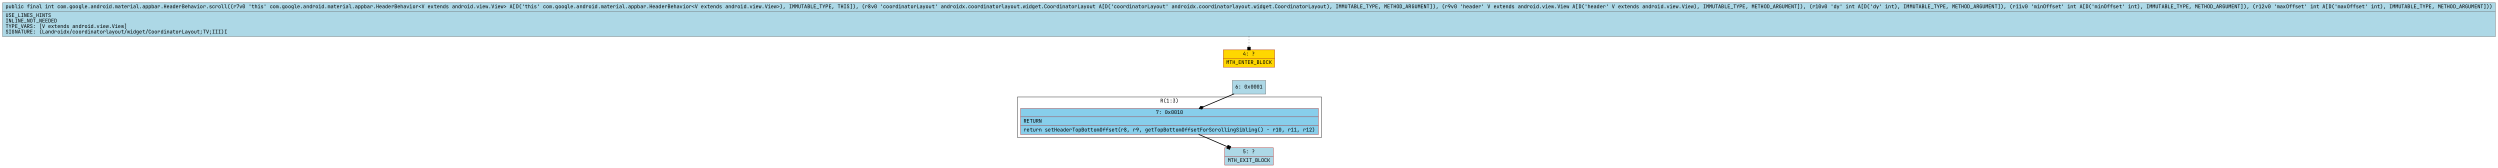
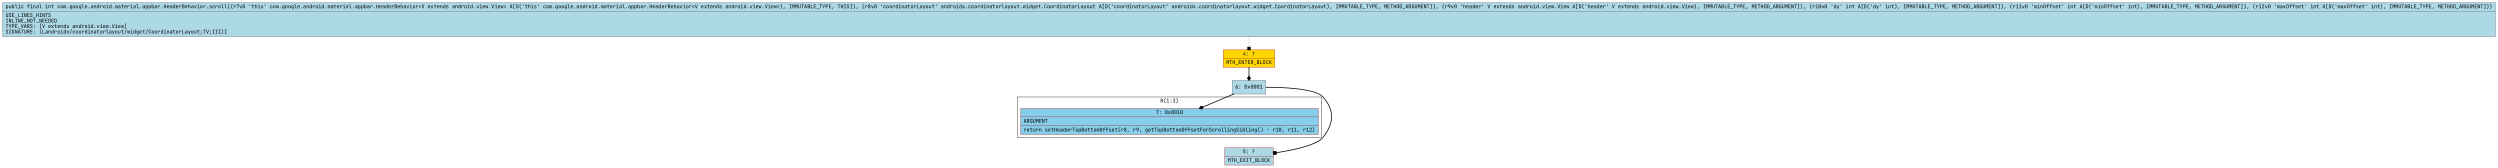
none -> (1249, 72)
(1033, 121) -> (1036, 121)
(1213, 140) -> (1331, 112)
